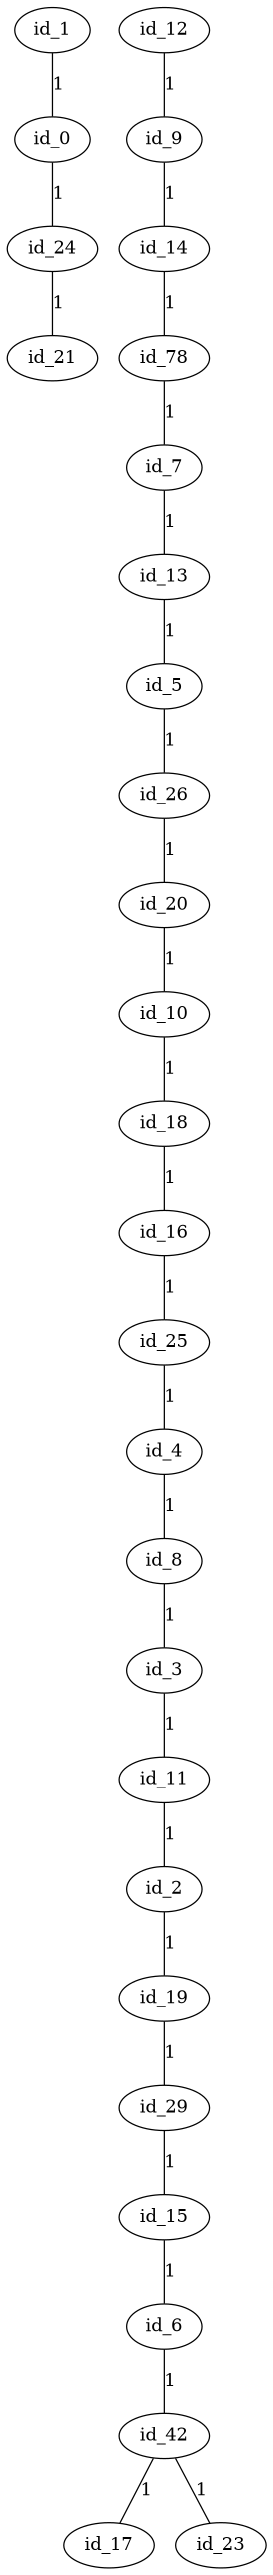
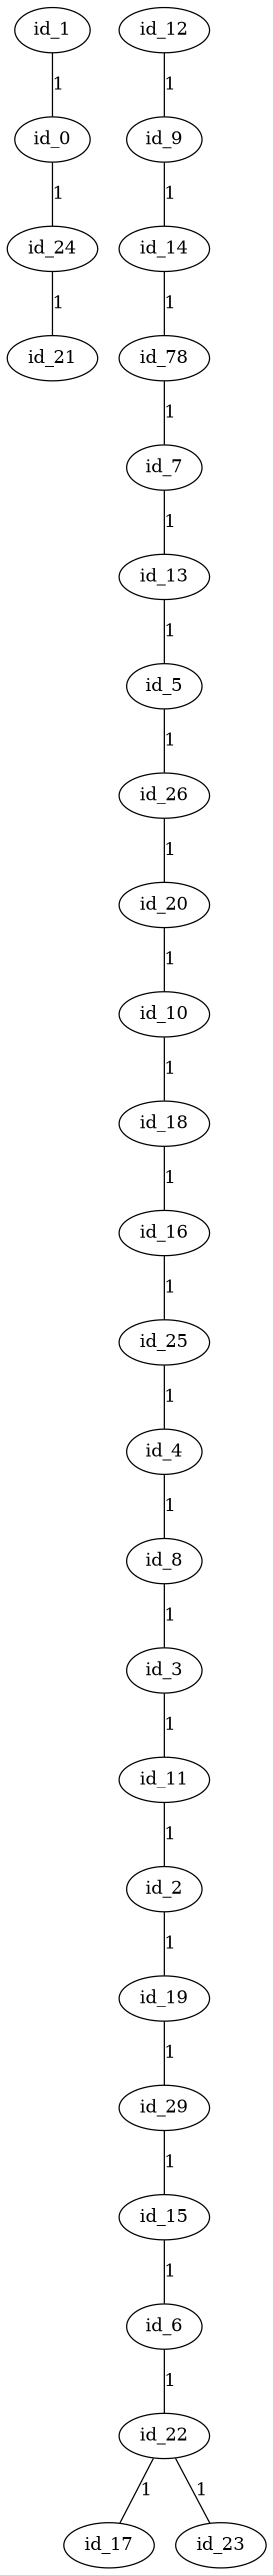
(164, 2436) -> (164, 2436)
